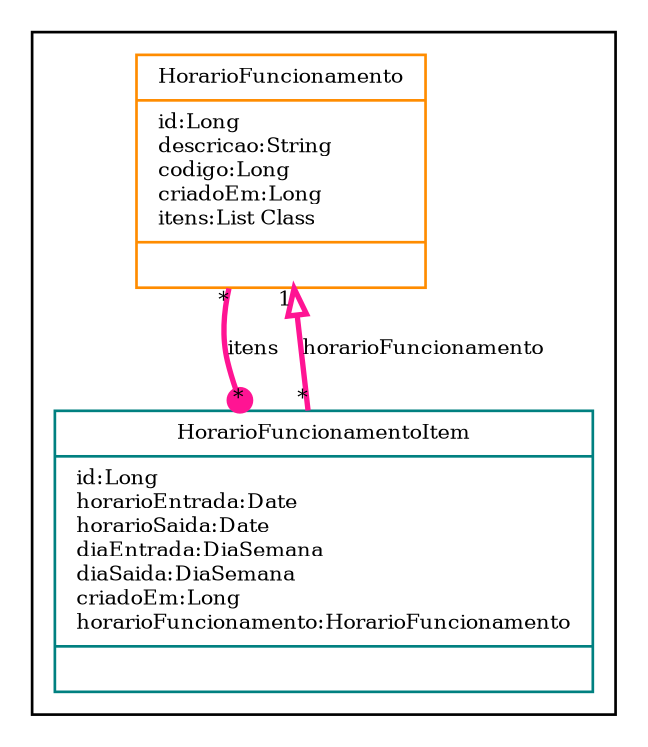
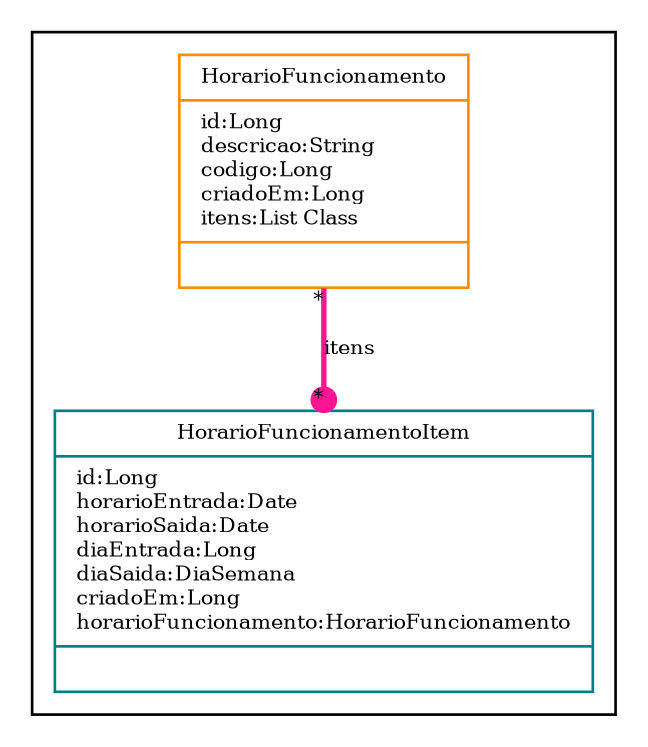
(303, 363) -> none
(201, 550) -> (167, 550)
